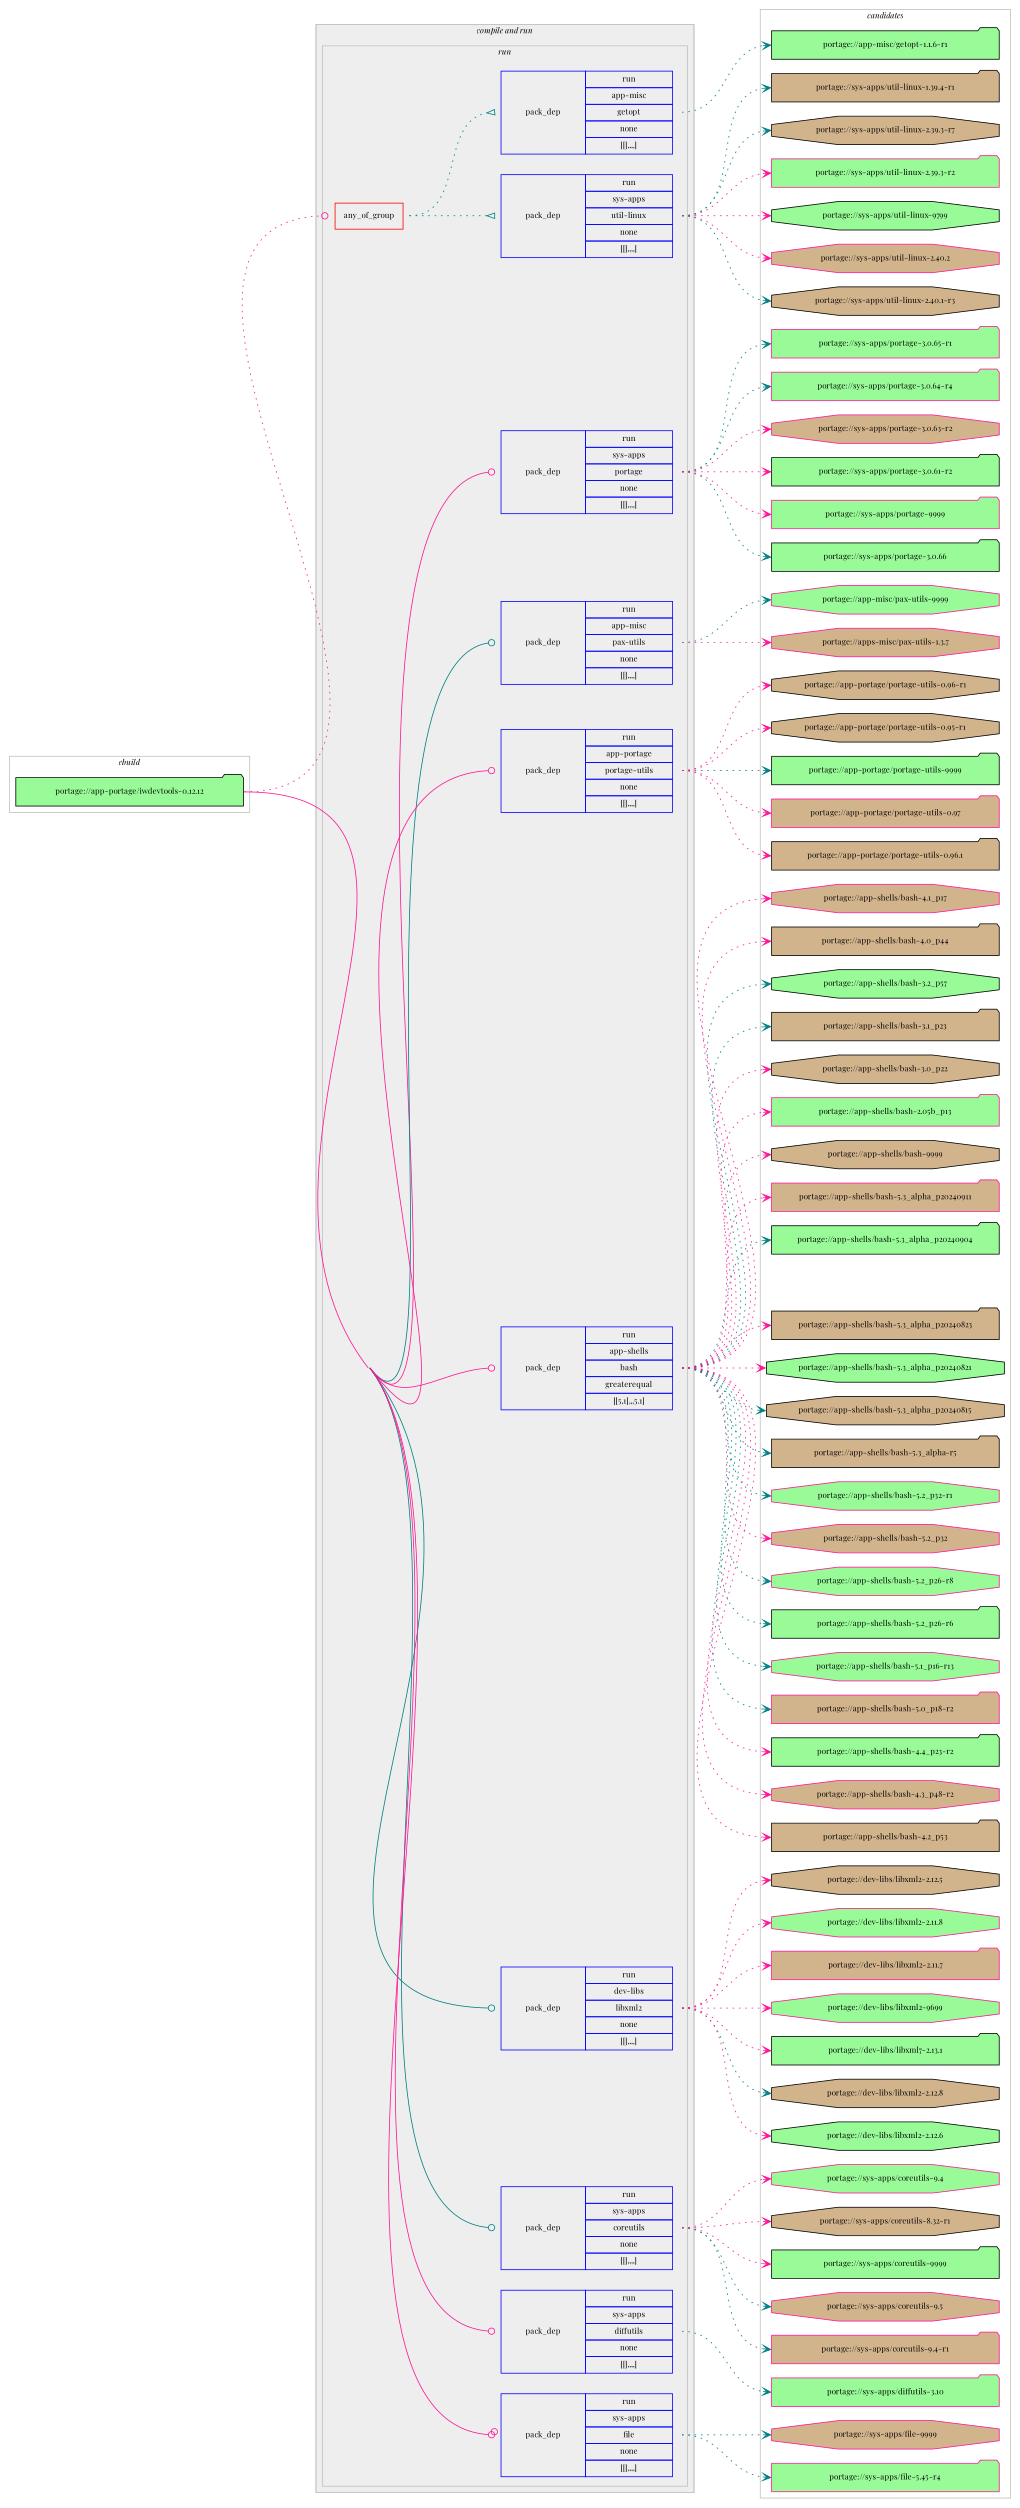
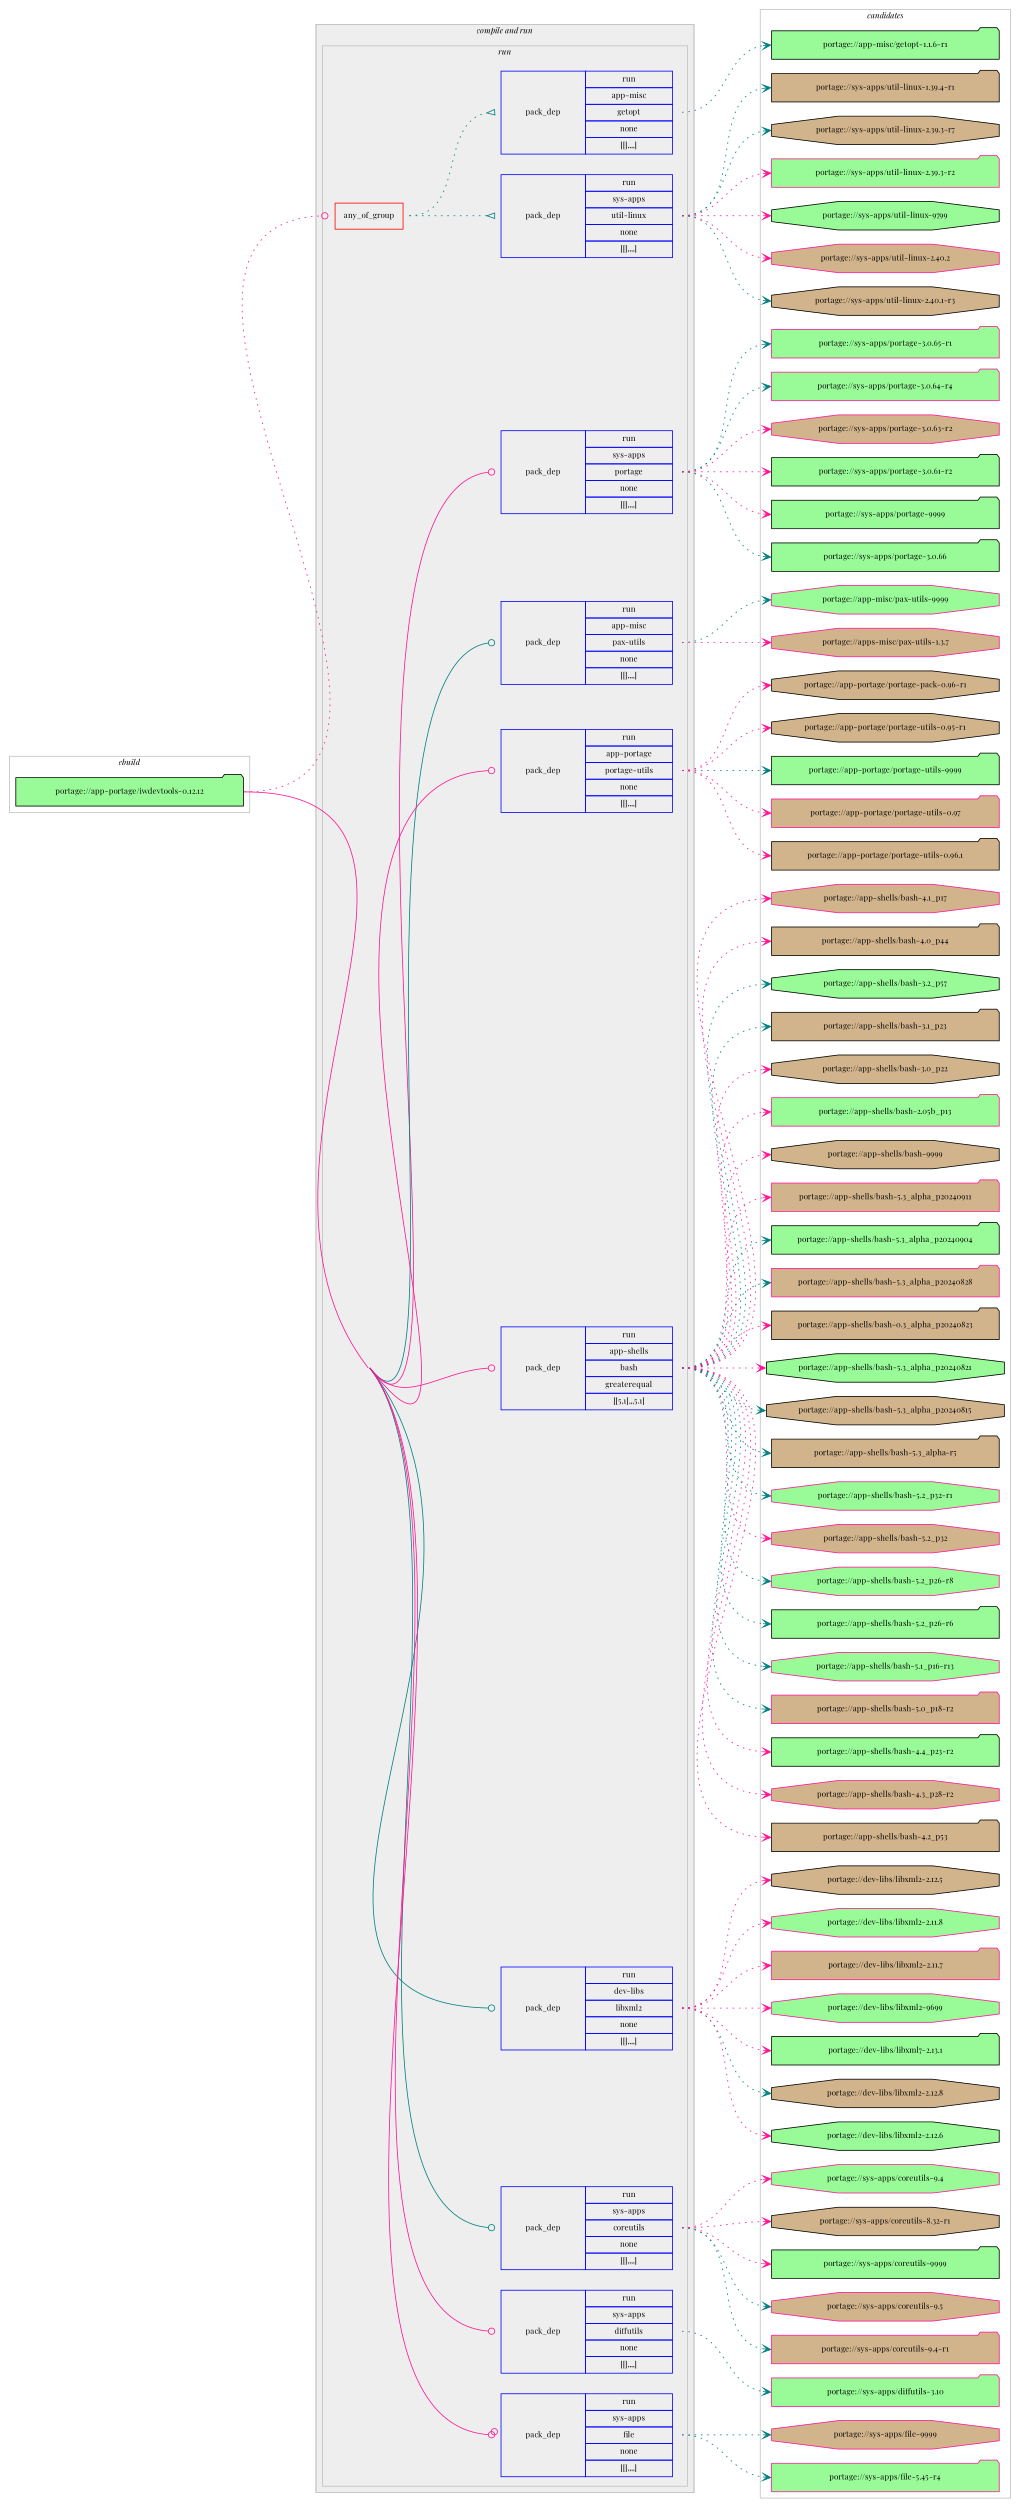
(885, 514) -> (885, 514)
(885, 685) -> (885, 685)
none -> (885, 1283)
(885, 1325) -> (885, 1325)
(885, 1795) -> (885, 1795)
